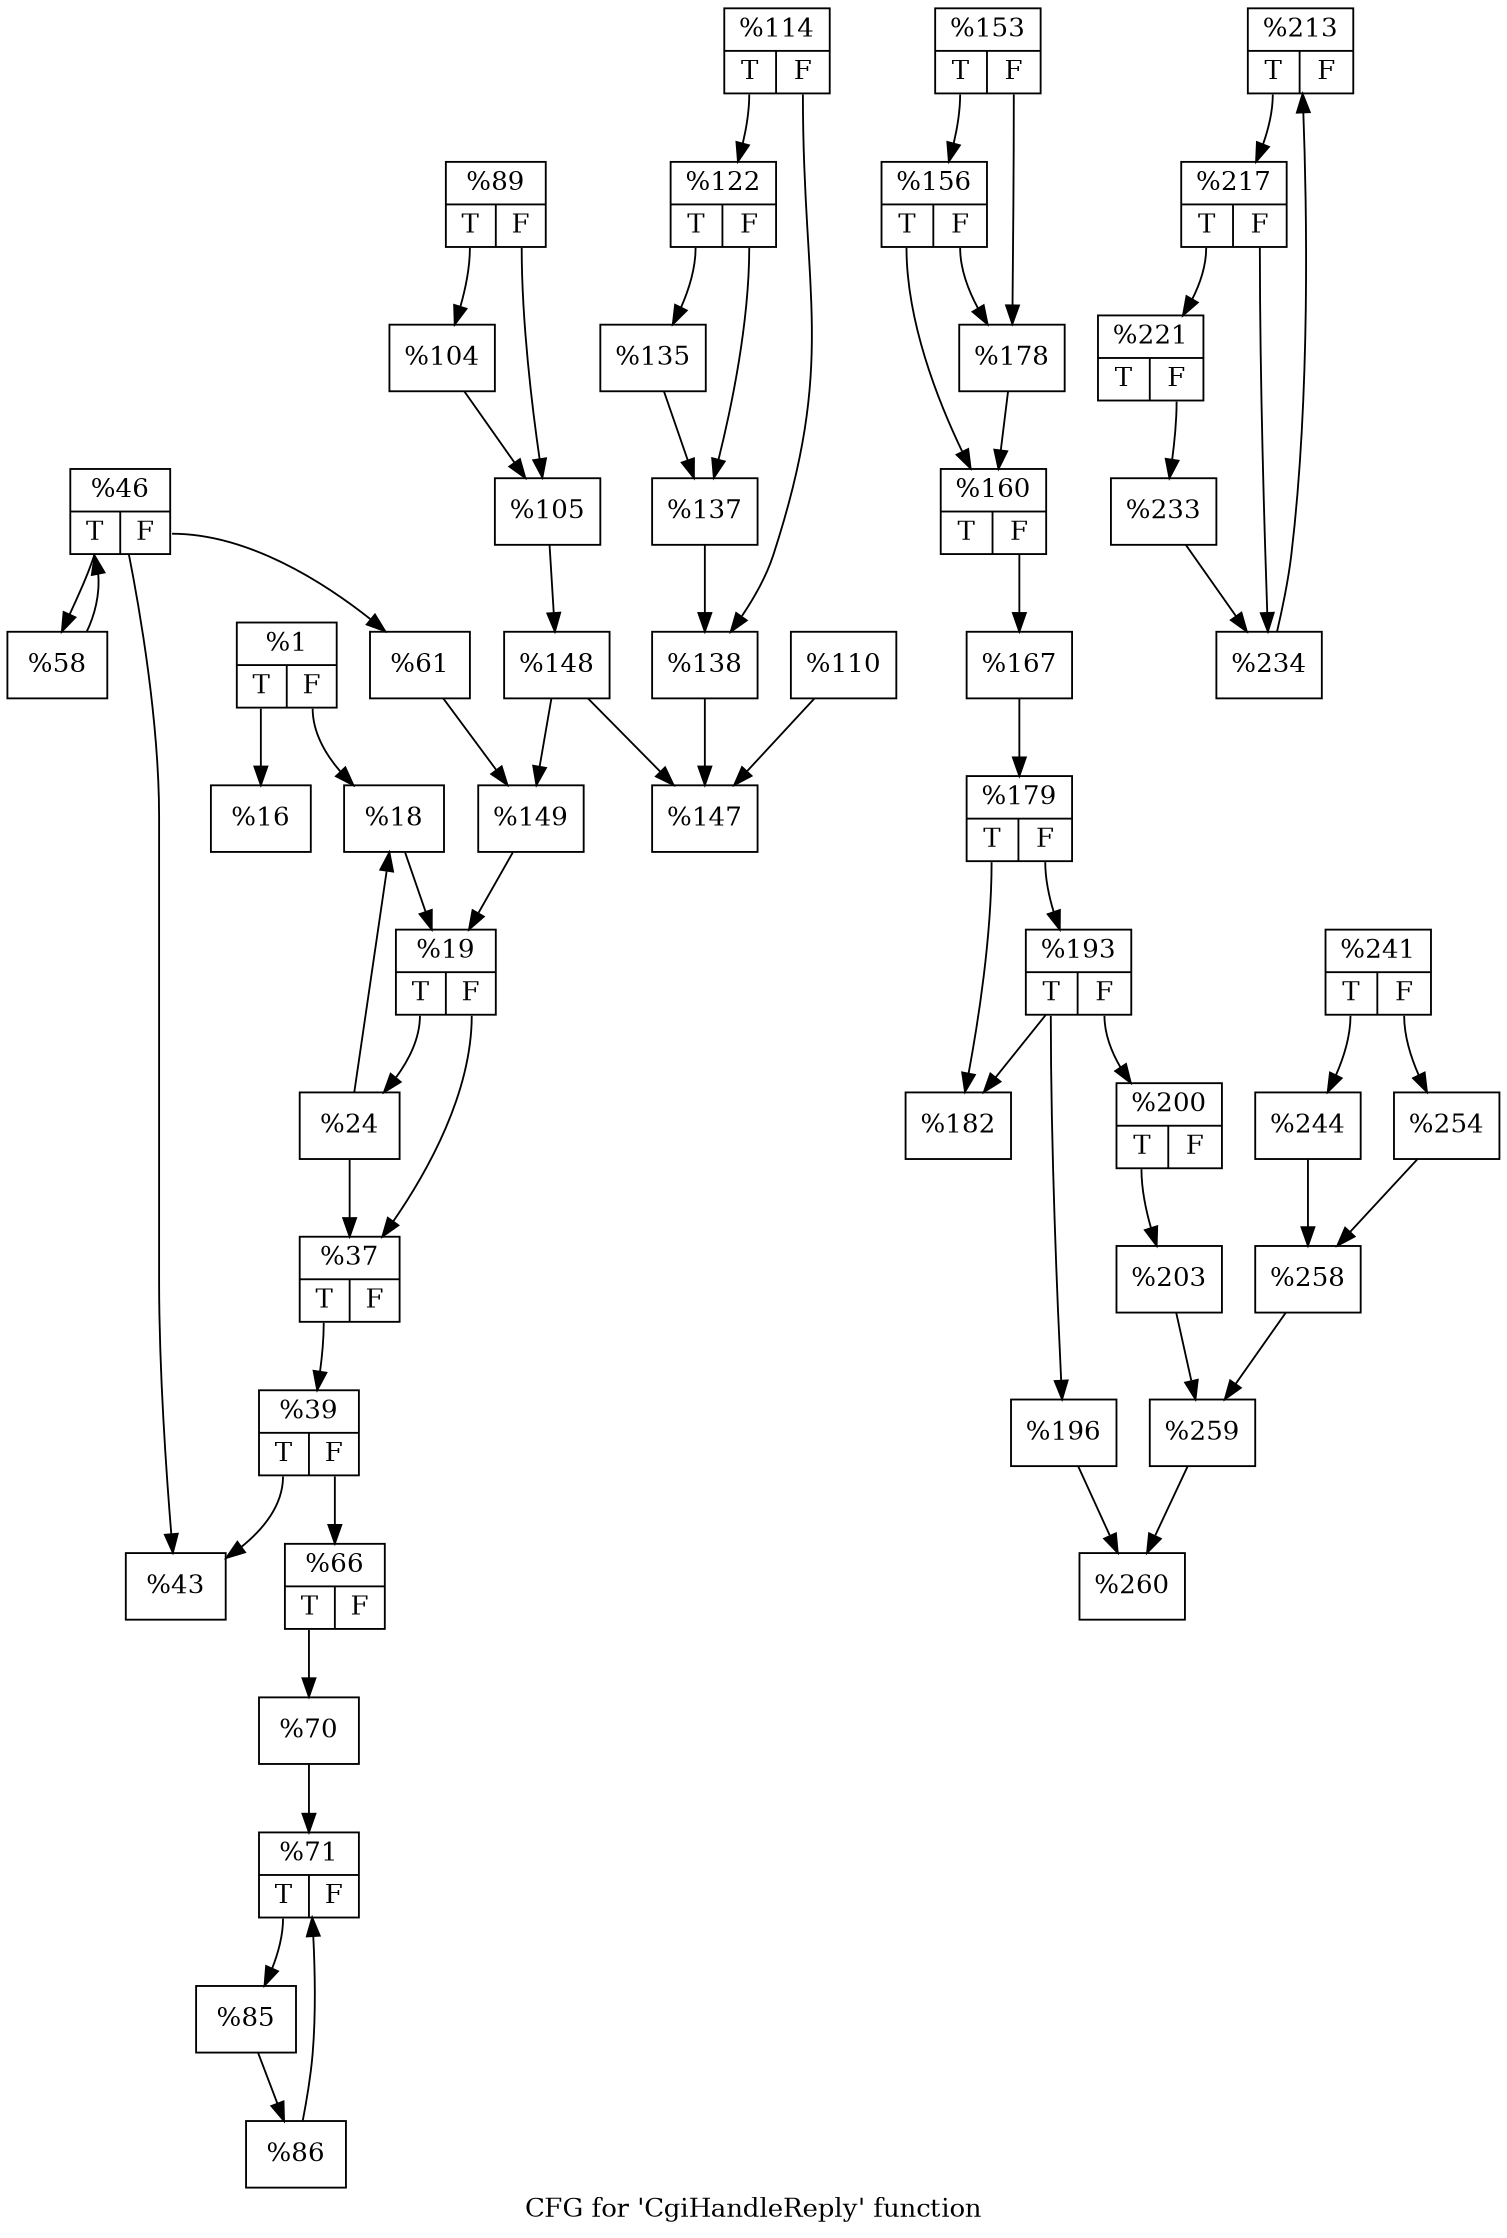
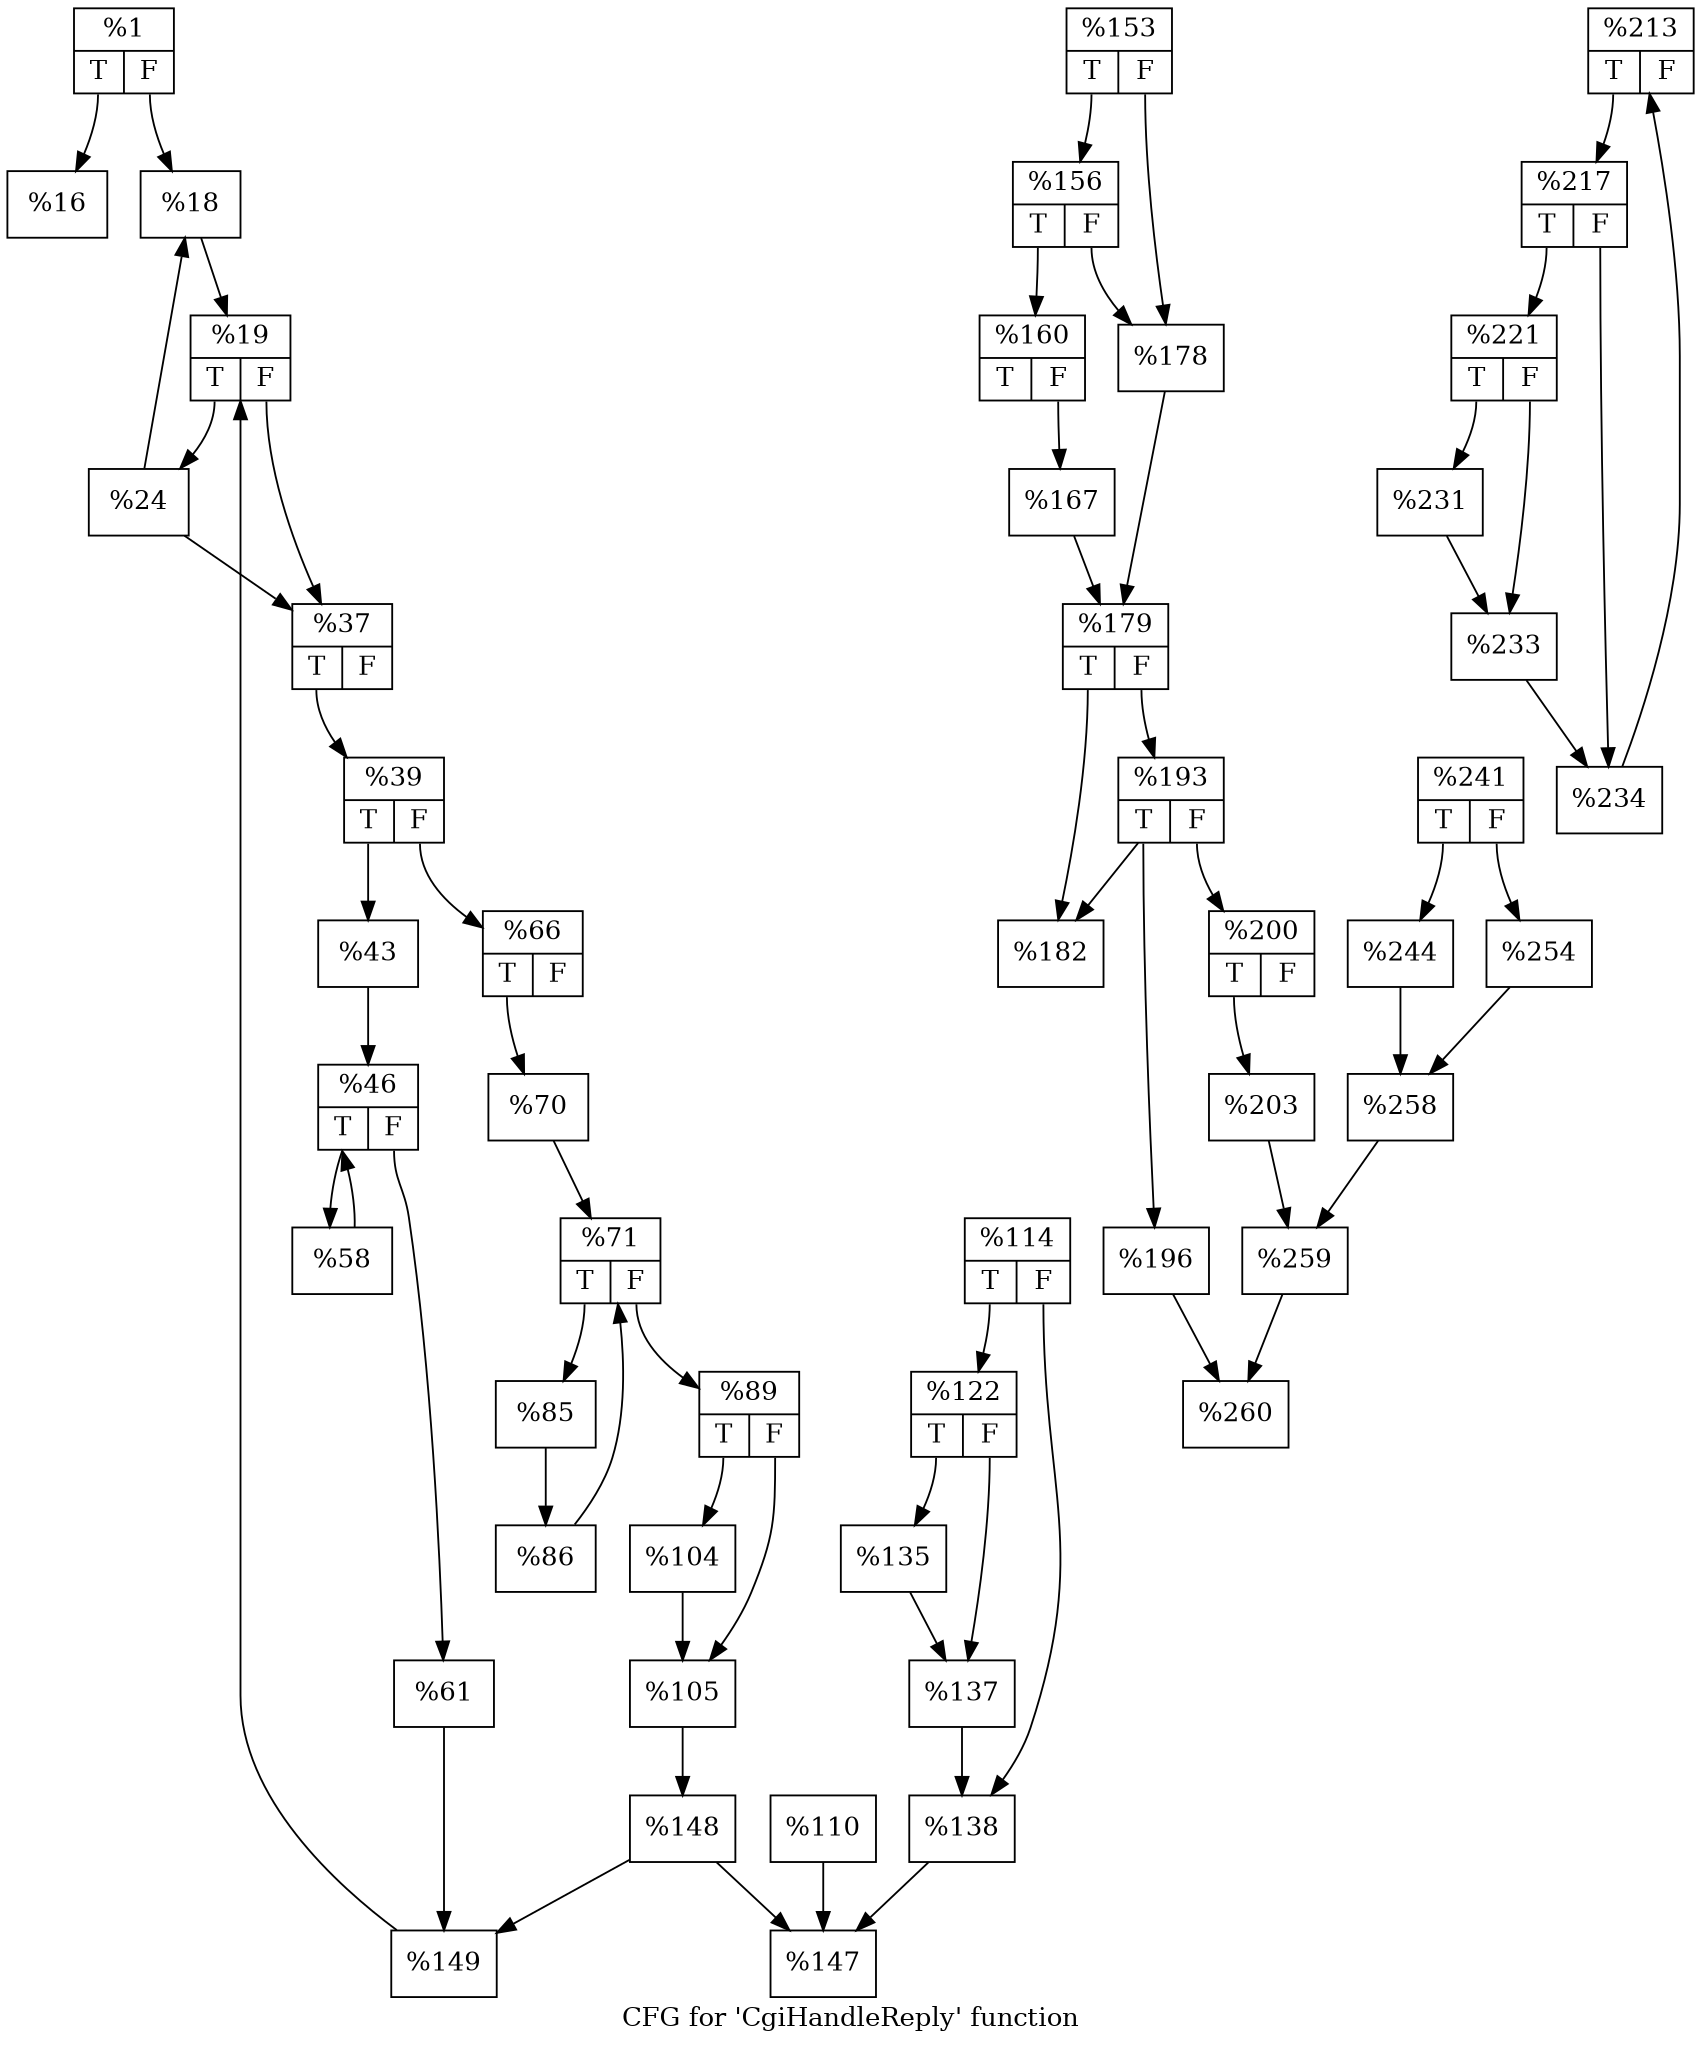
(1004, 421) -> (1146, 488)
none -> (1430, 502)
(159, 1043) -> (368, 1017)
none -> (651, 1346)
